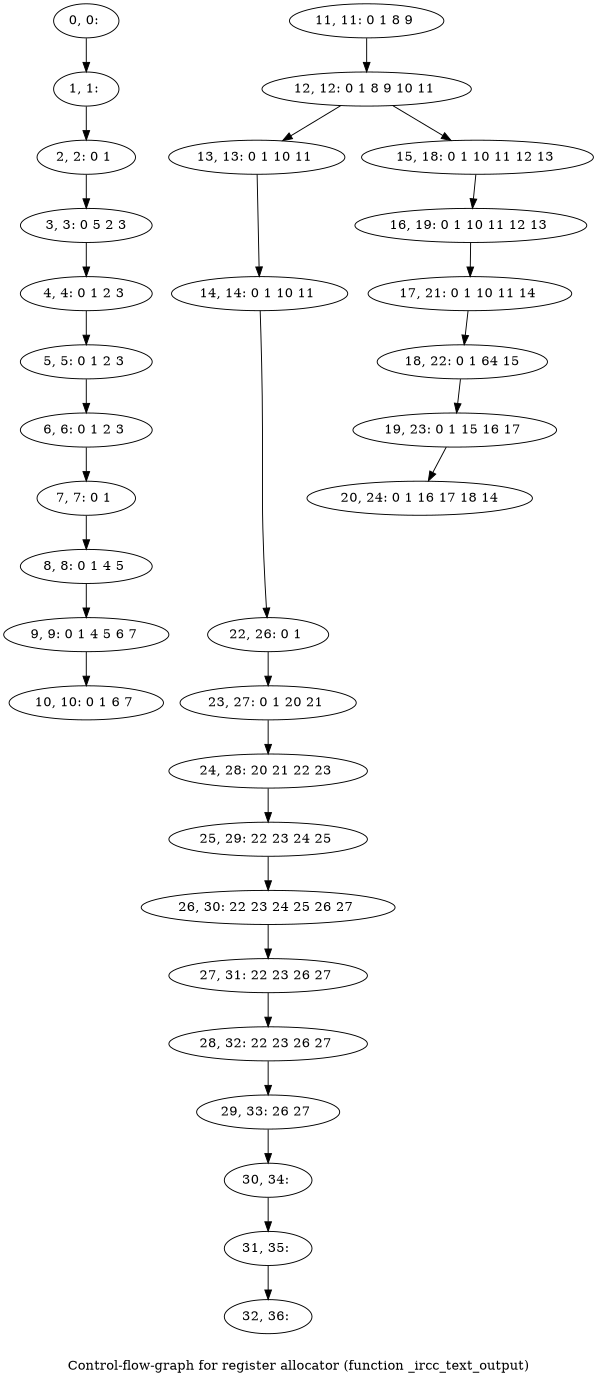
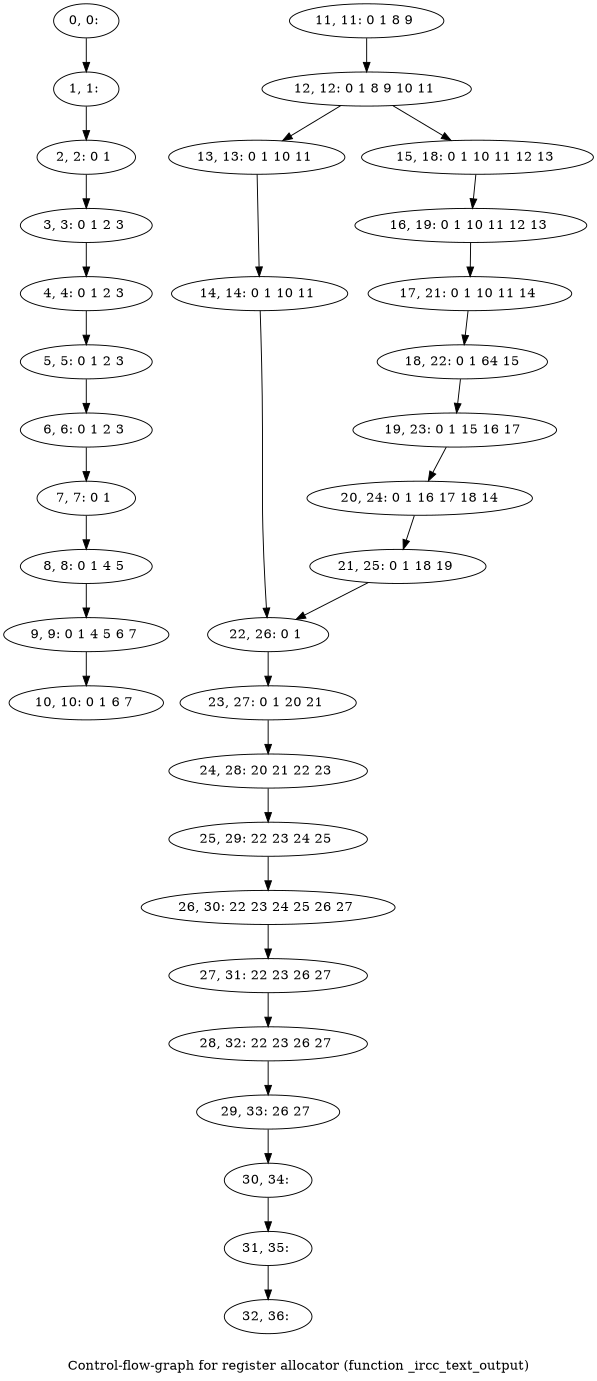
(86, 225) -> (86, 225)
none -> (398, 566)
